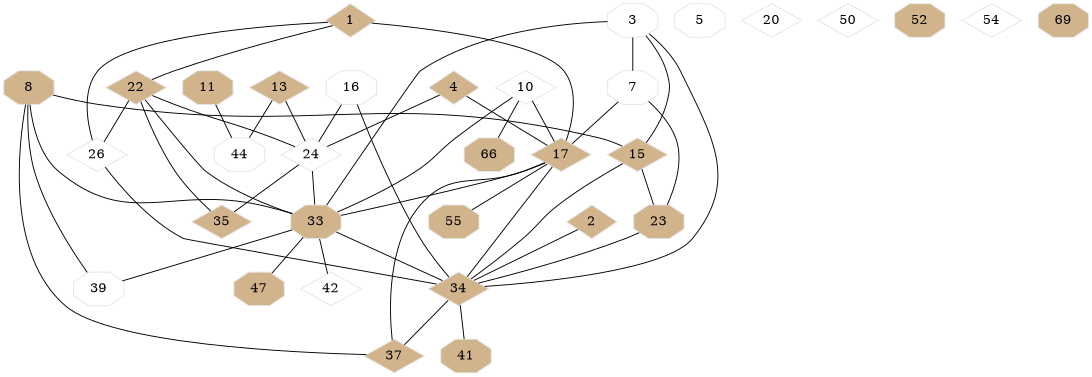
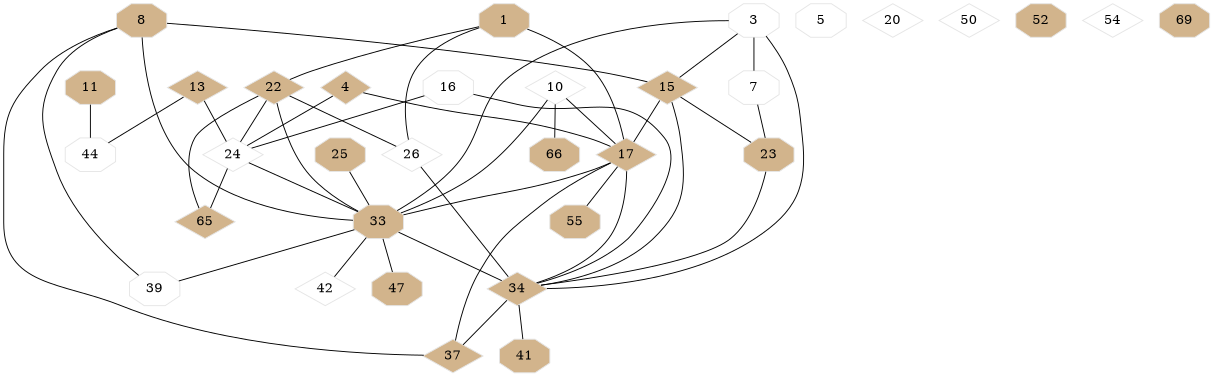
(350, 21) -> (504, 21)
(595, 123) -> (650, 116)
none -> (340, 155)
(222, 222) -> (205, 222)
(592, 222) -> none
